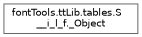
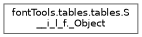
(71, 19) -> (71, 19)
